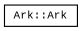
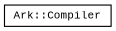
(41, 16) -> (58, 16)
